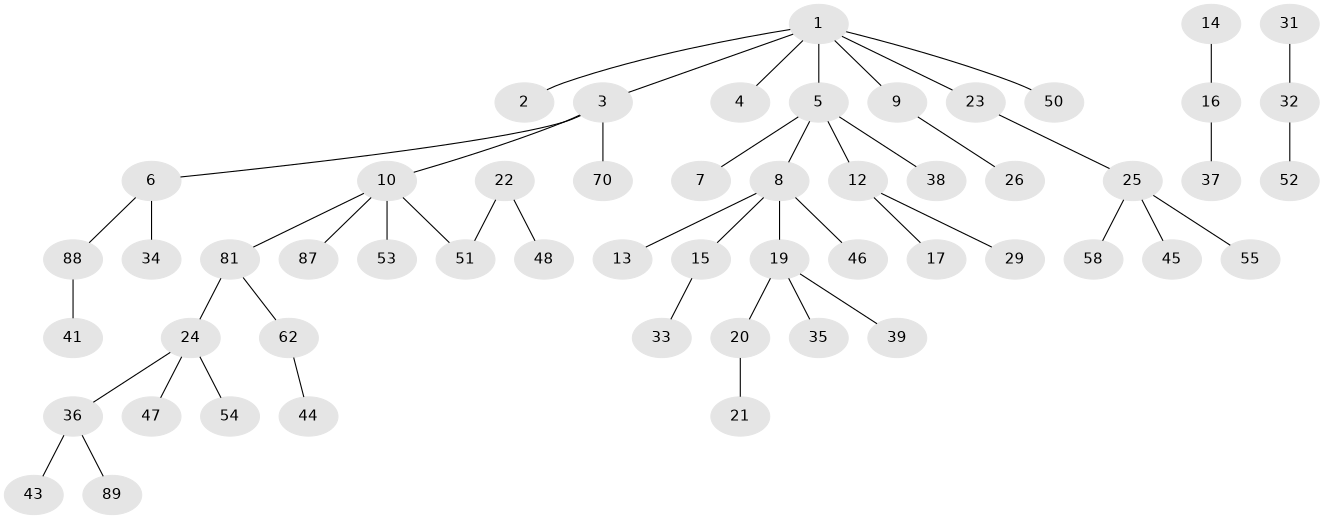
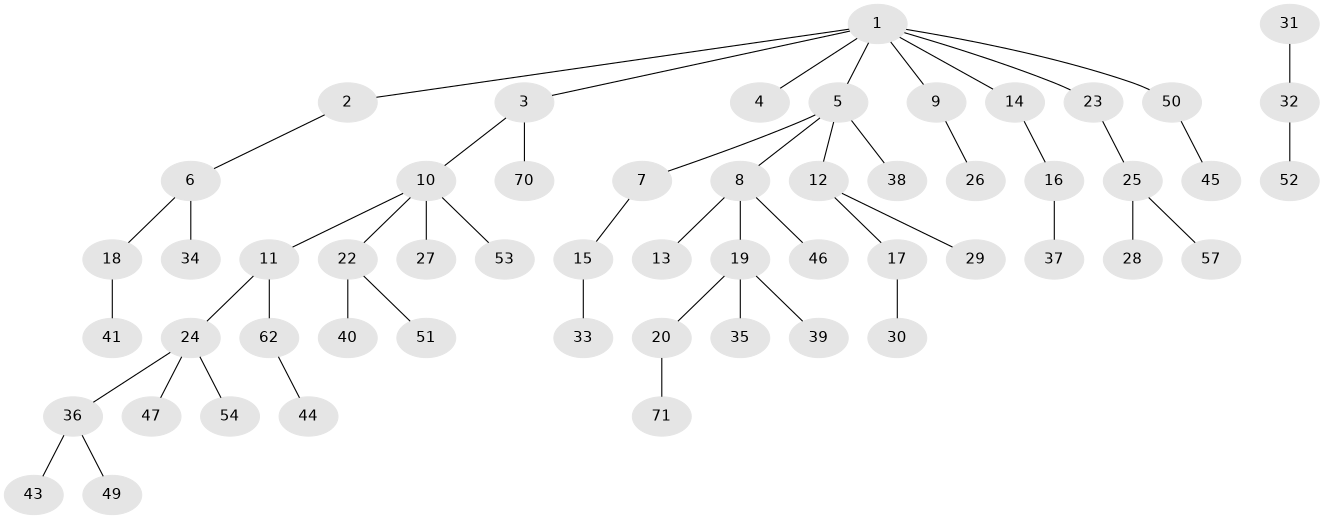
none -> (946, 63)
(382, 154) -> (269, 142)
(426, 220) -> (387, 220)
(740, 220) -> (613, 220)
(1152, 220) -> (1192, 142)
(73, 259) -> (112, 259)
(230, 259) -> (269, 259)
(309, 259) -> (426, 259)
(544, 259) -> (348, 338)
(1094, 259) -> (1133, 259)
(1251, 259) -> (1211, 259)
none -> (897, 338)
(740, 416) -> (662, 416)
(112, 495) -> (112, 495)
